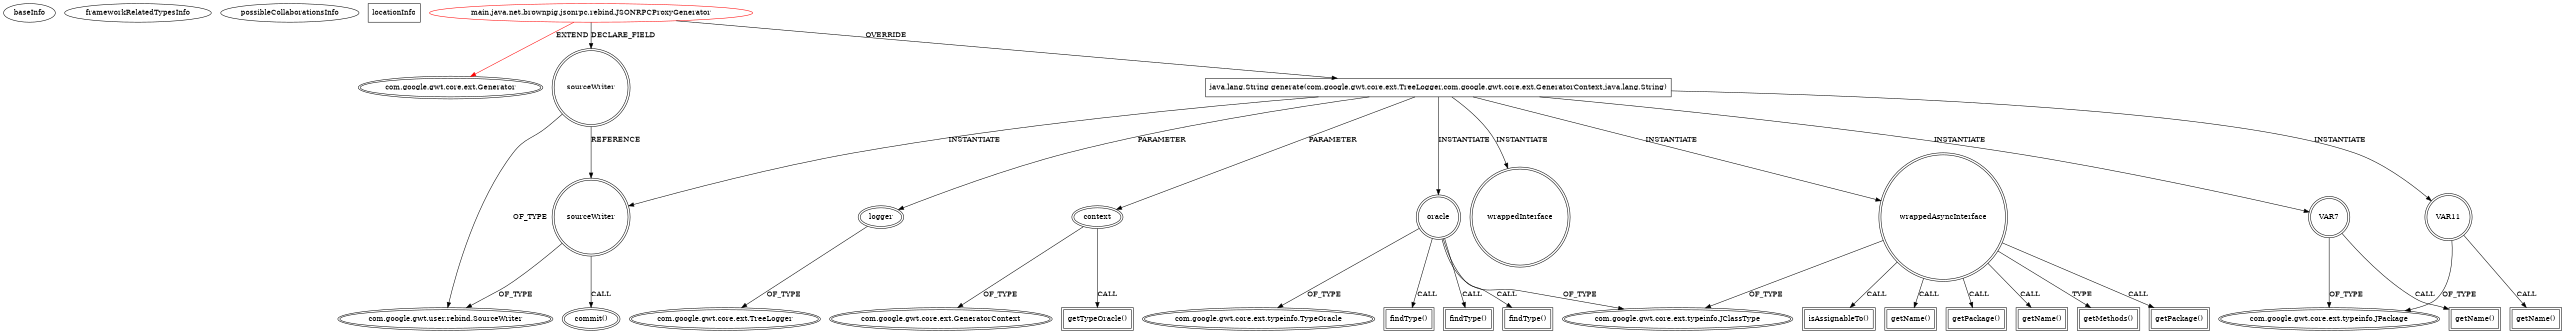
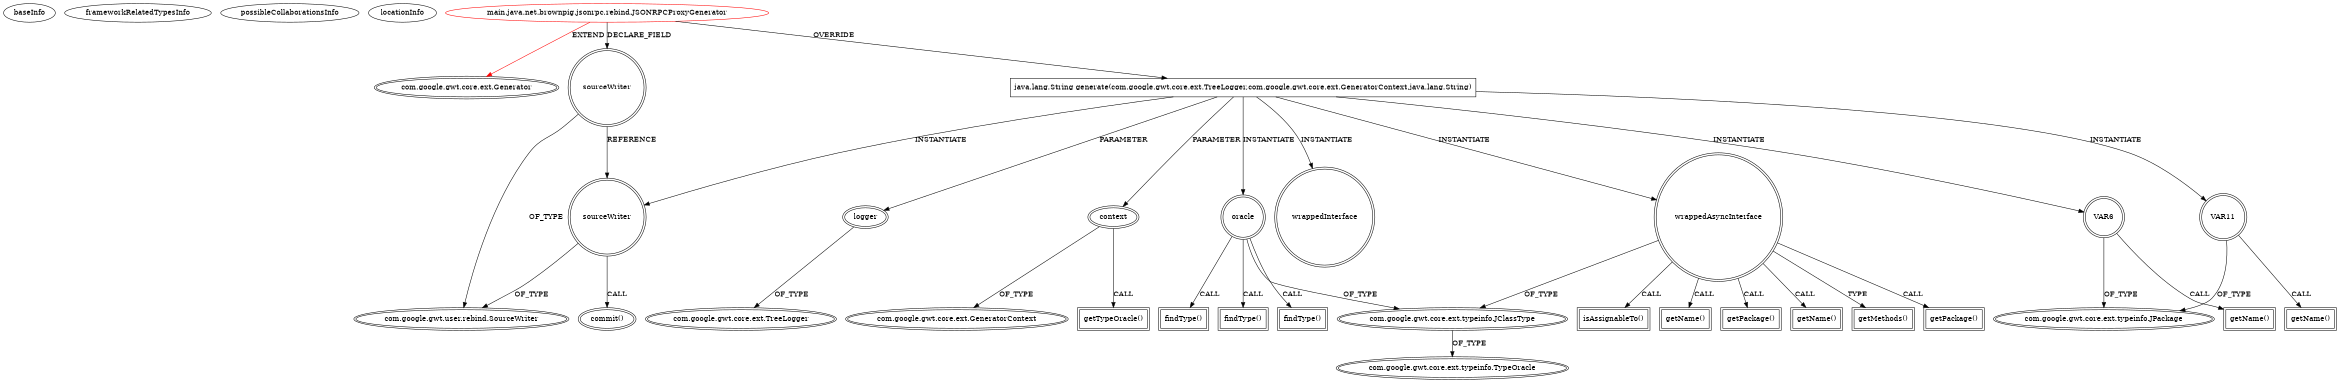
(394, 13) -> (403, 13)
(2329, 217) -> (2104, 217)
(1351, 267) -> (1452, 341)
